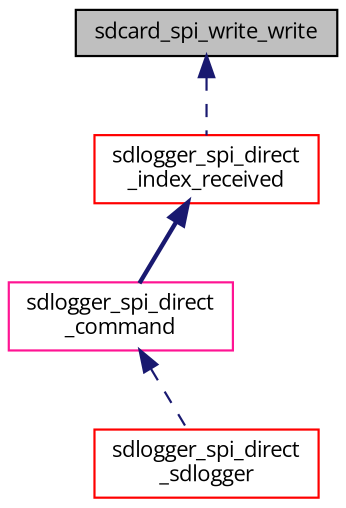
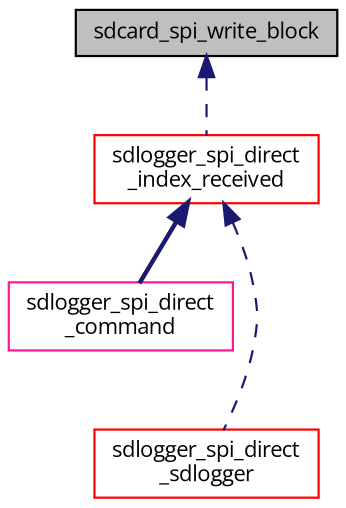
(207, 33) -> (207, 33)
(170, 400) -> (256, 327)
